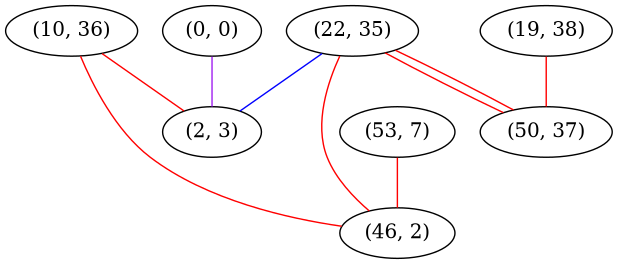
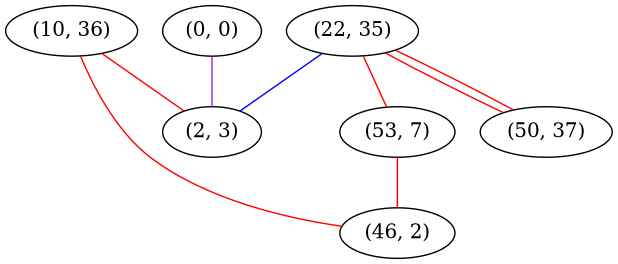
(546, 31) -> none
(323, 140) -> (375, 82)
